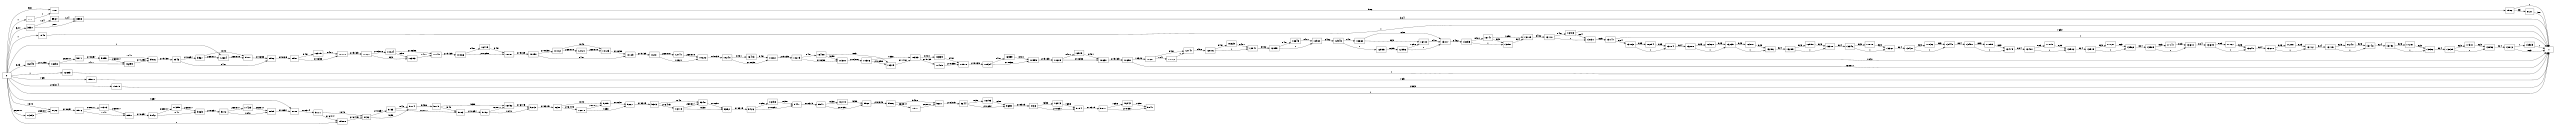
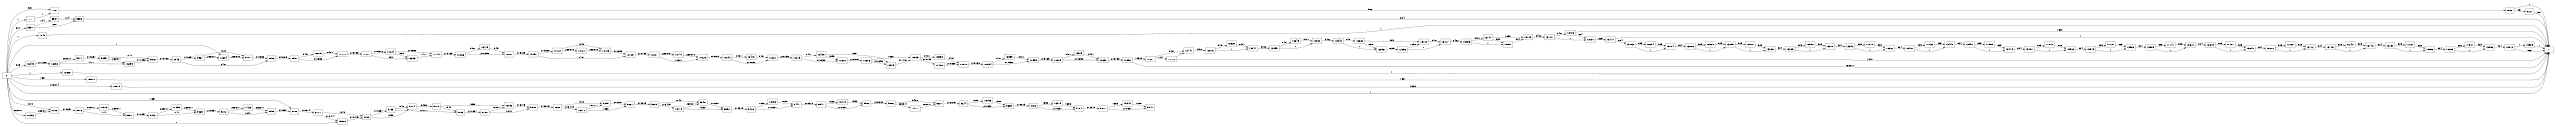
(1402, 34) -> (1369, 46)
